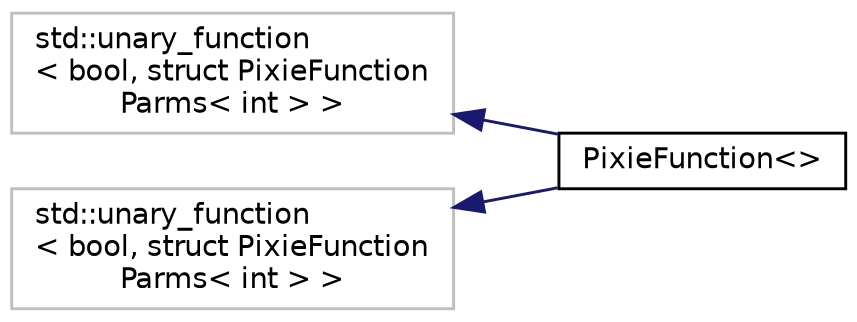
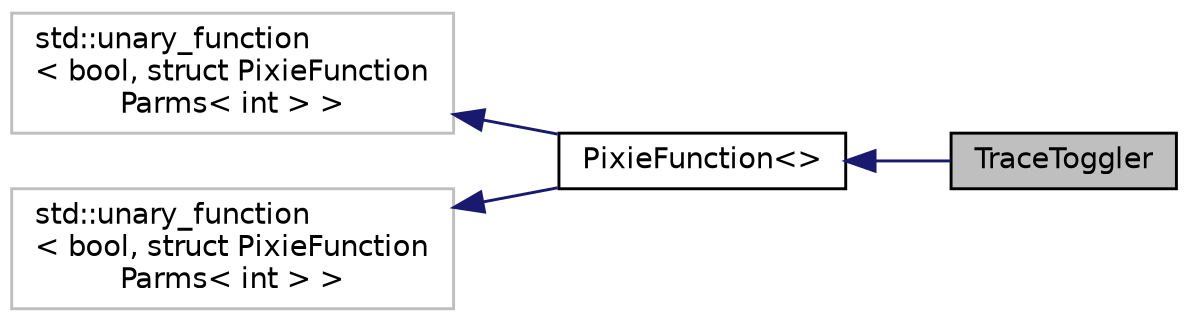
none -> (1064, 161)
